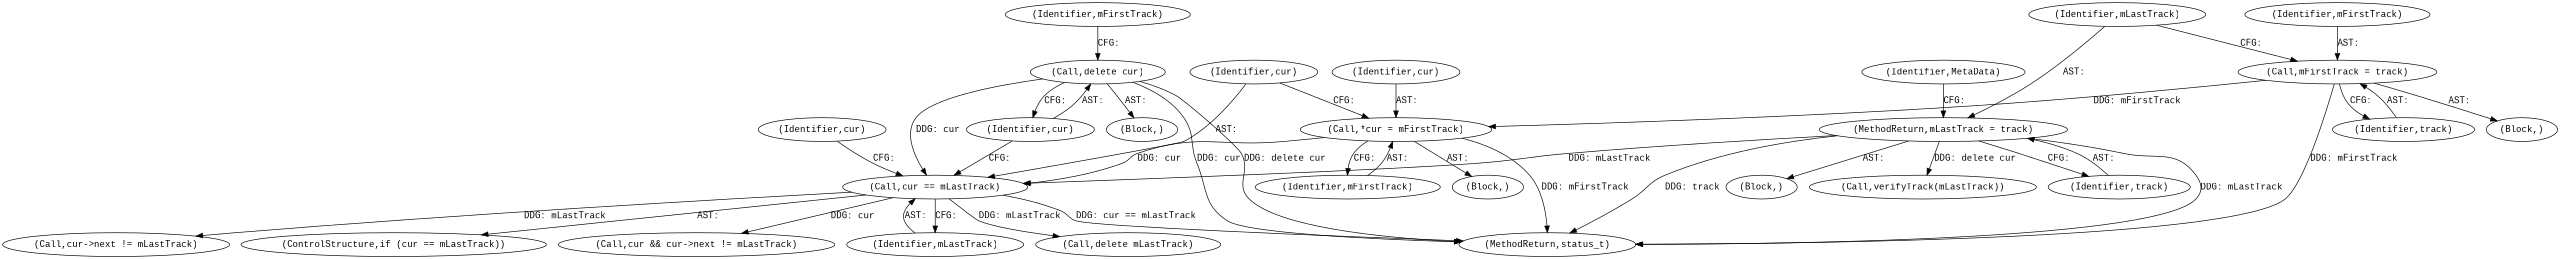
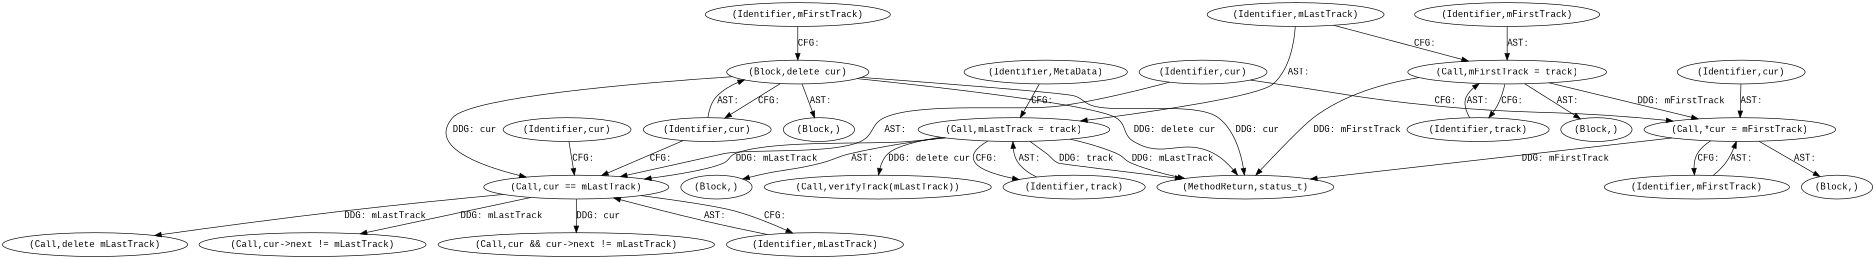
(1098, 72) -> (798, 72)
(1943, 130) -> (1014, 130)
(1197, 142) -> none
(1227, 231) -> none
(394, 245) -> none
